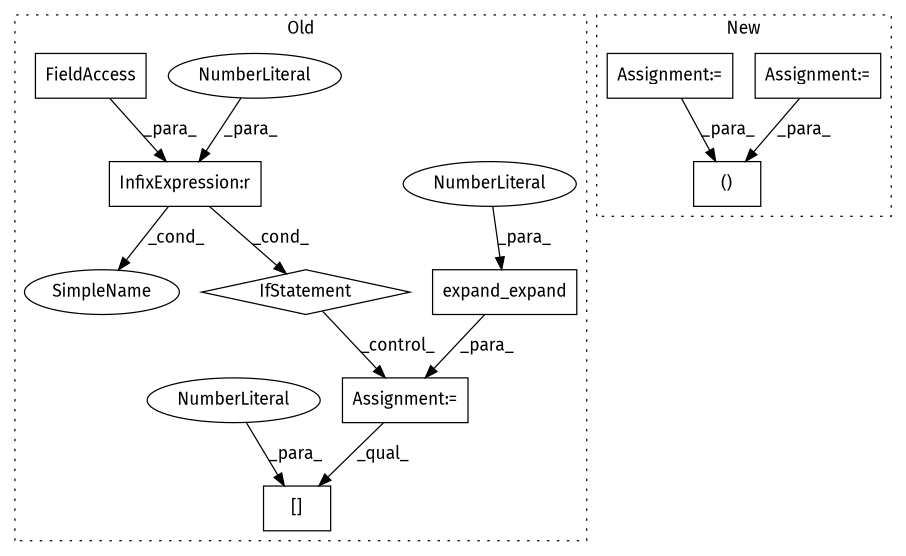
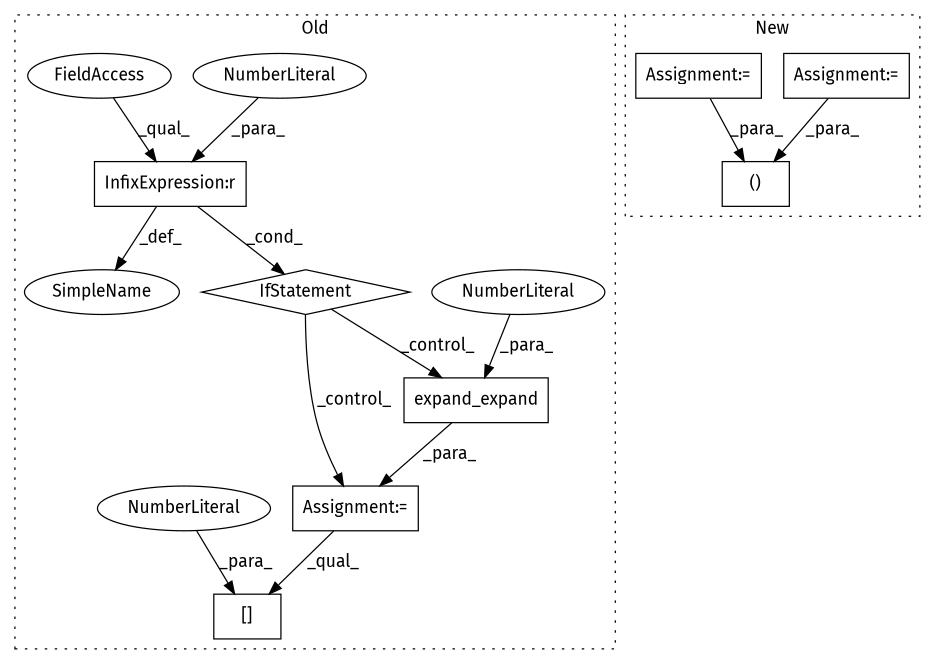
(91, 76) -> (99, 76)
(170, 130) -> (165, 130)
(177, 238) -> (161, 238)
none -> (381, 340)
